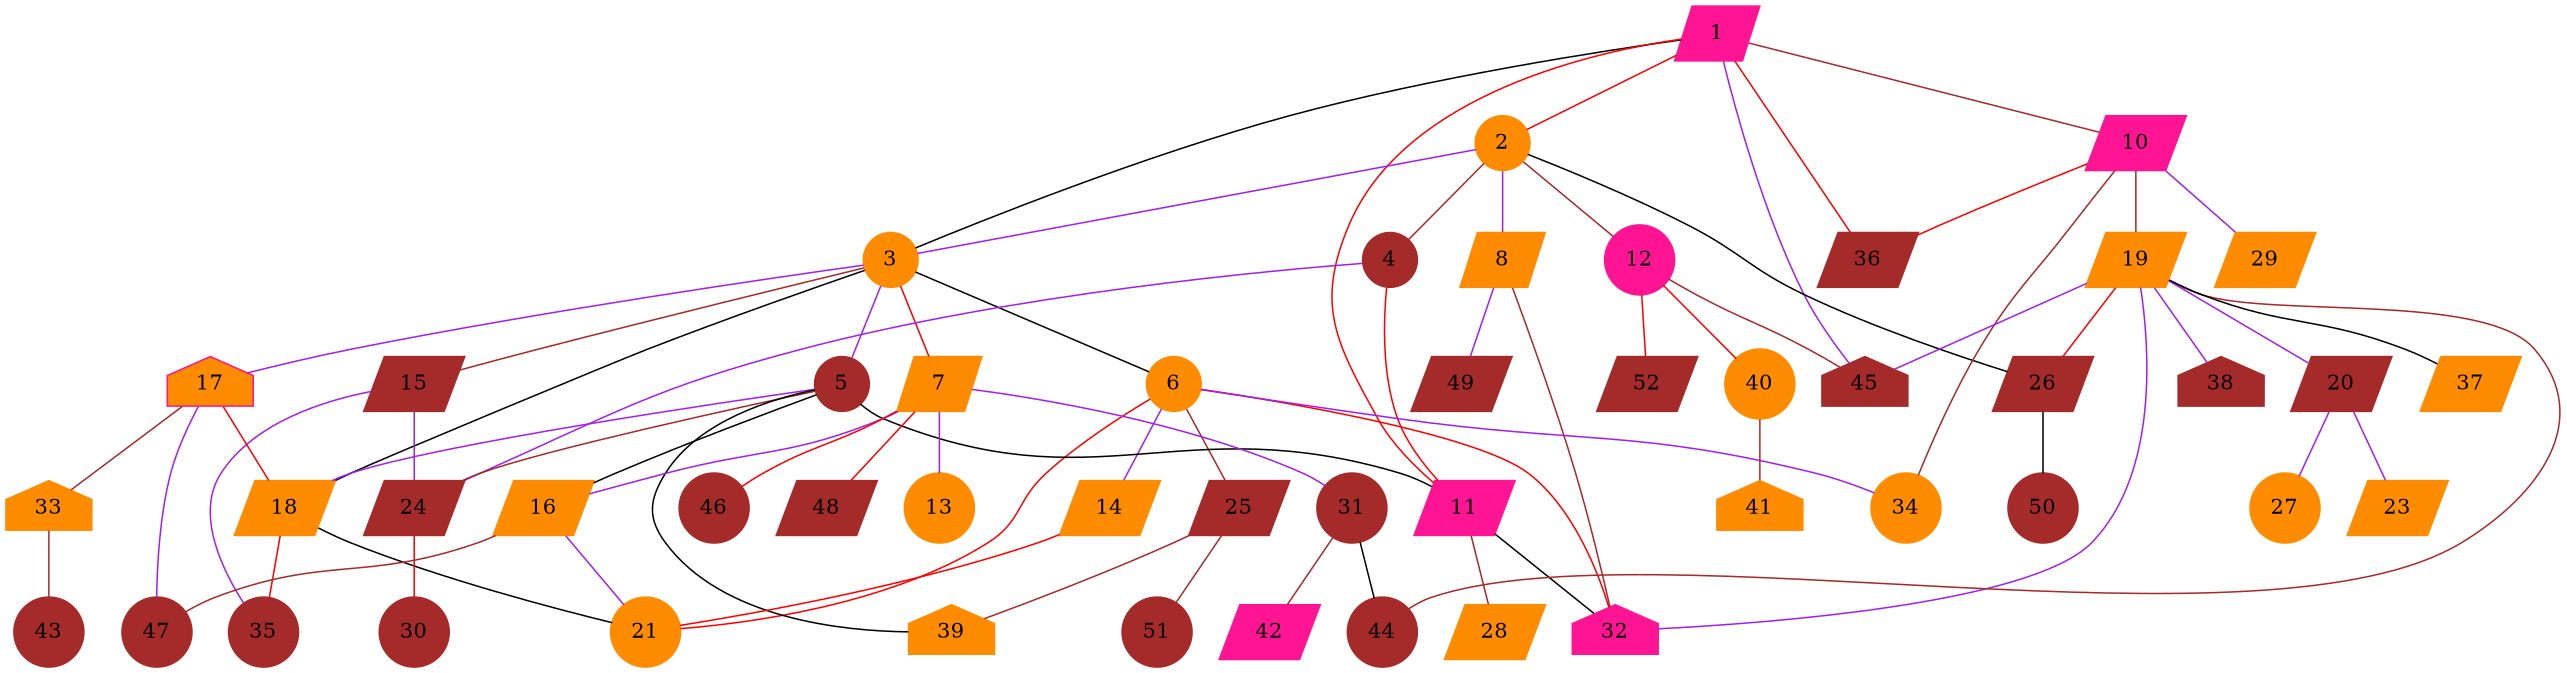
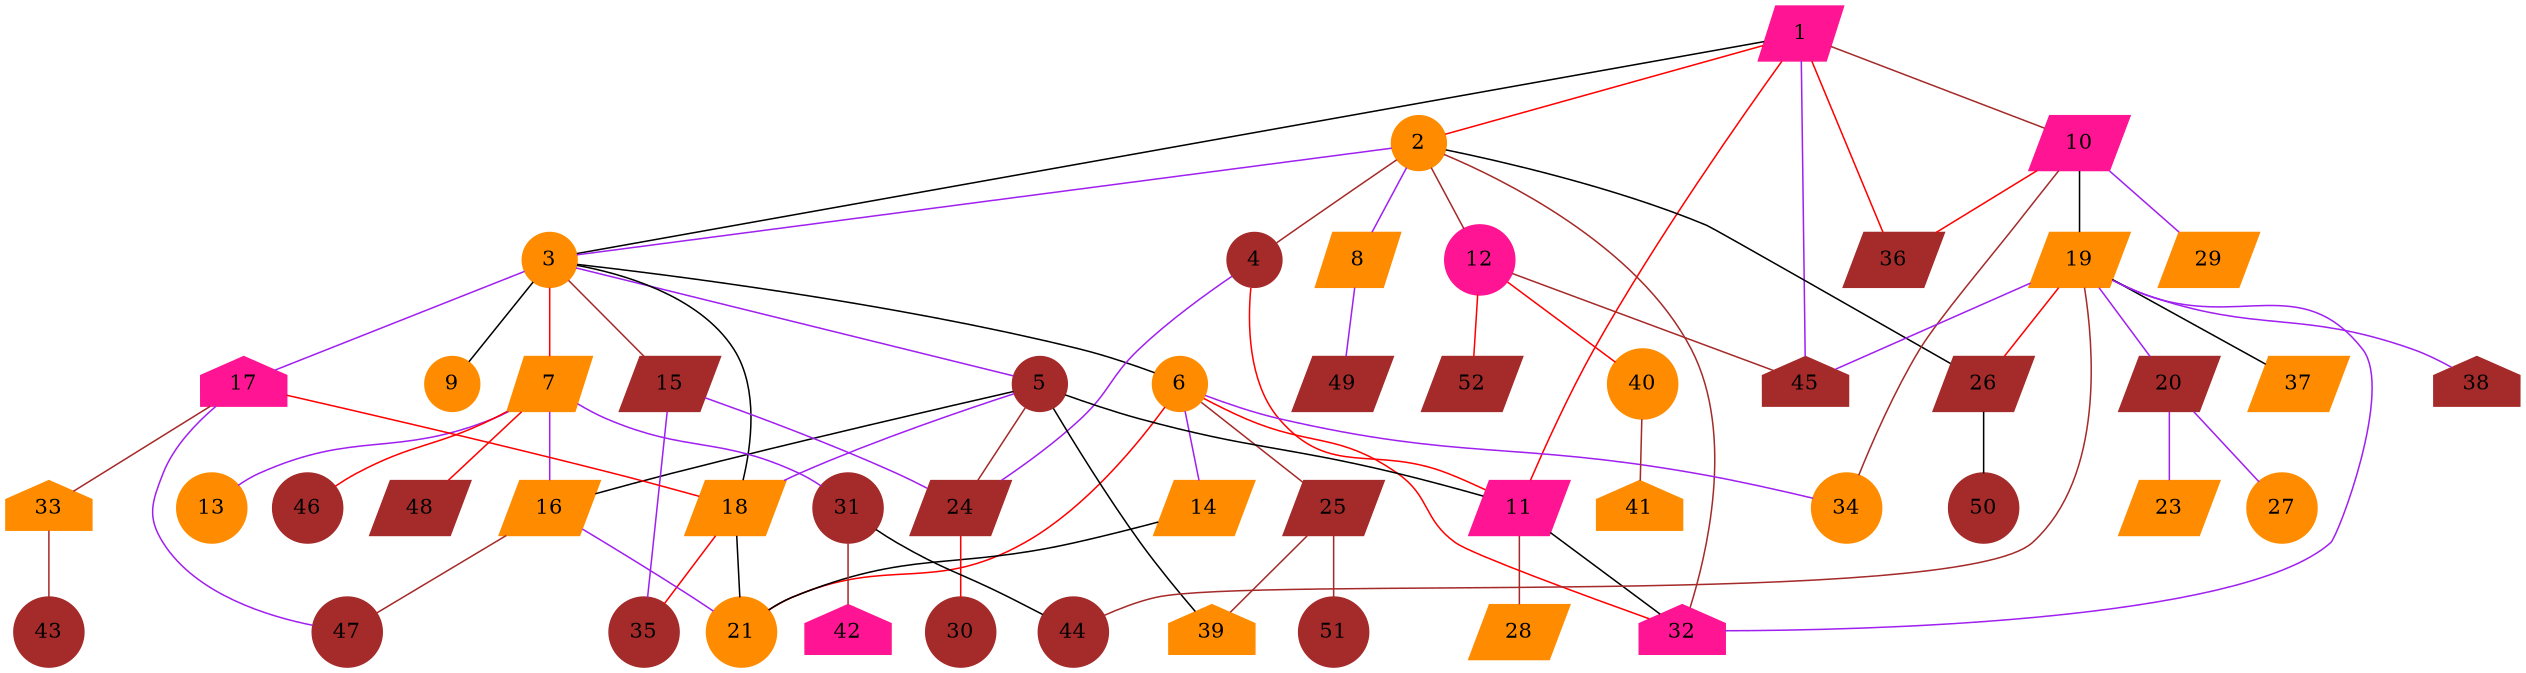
(2136, 202) -> (2080, 202)
(210, 384) -> (244, 384)
none -> (452, 384)
(1567, 446) -> (1668, 313)
(872, 588) -> (1031, 551)
(1270, 632) -> (848, 632)
